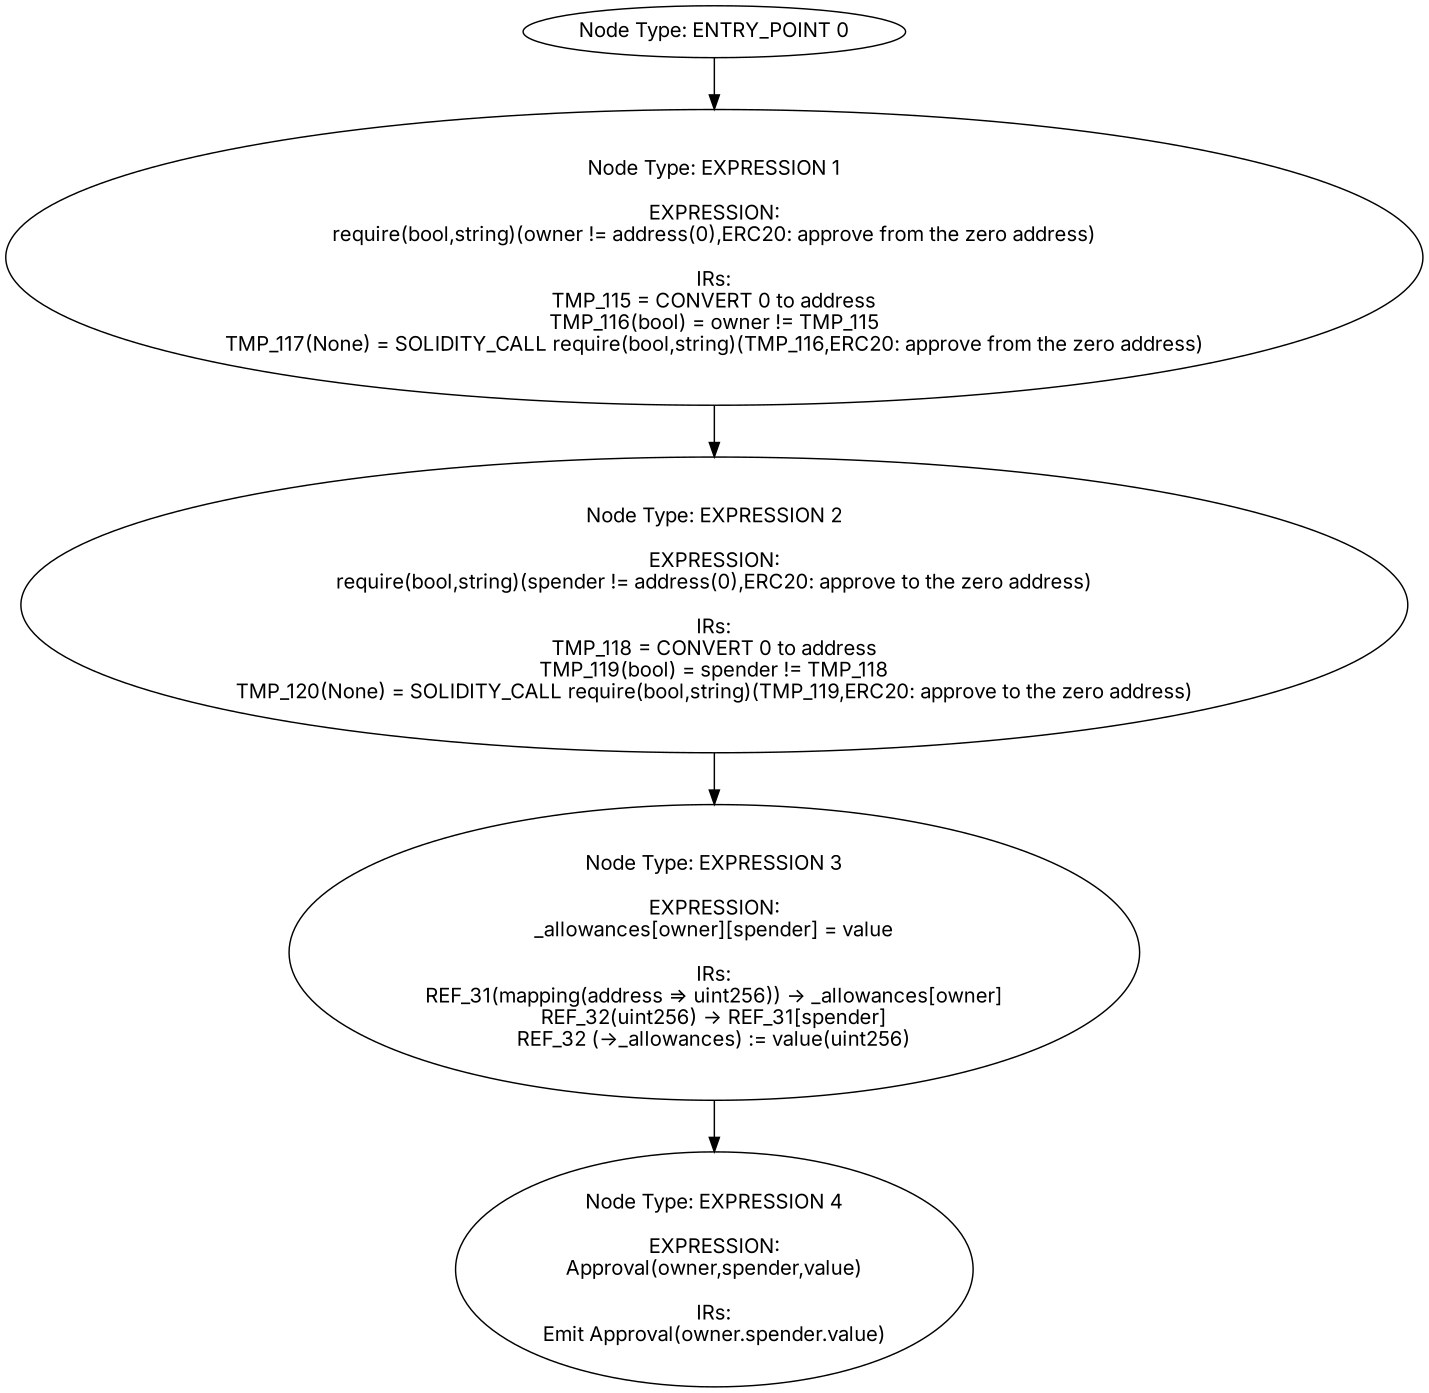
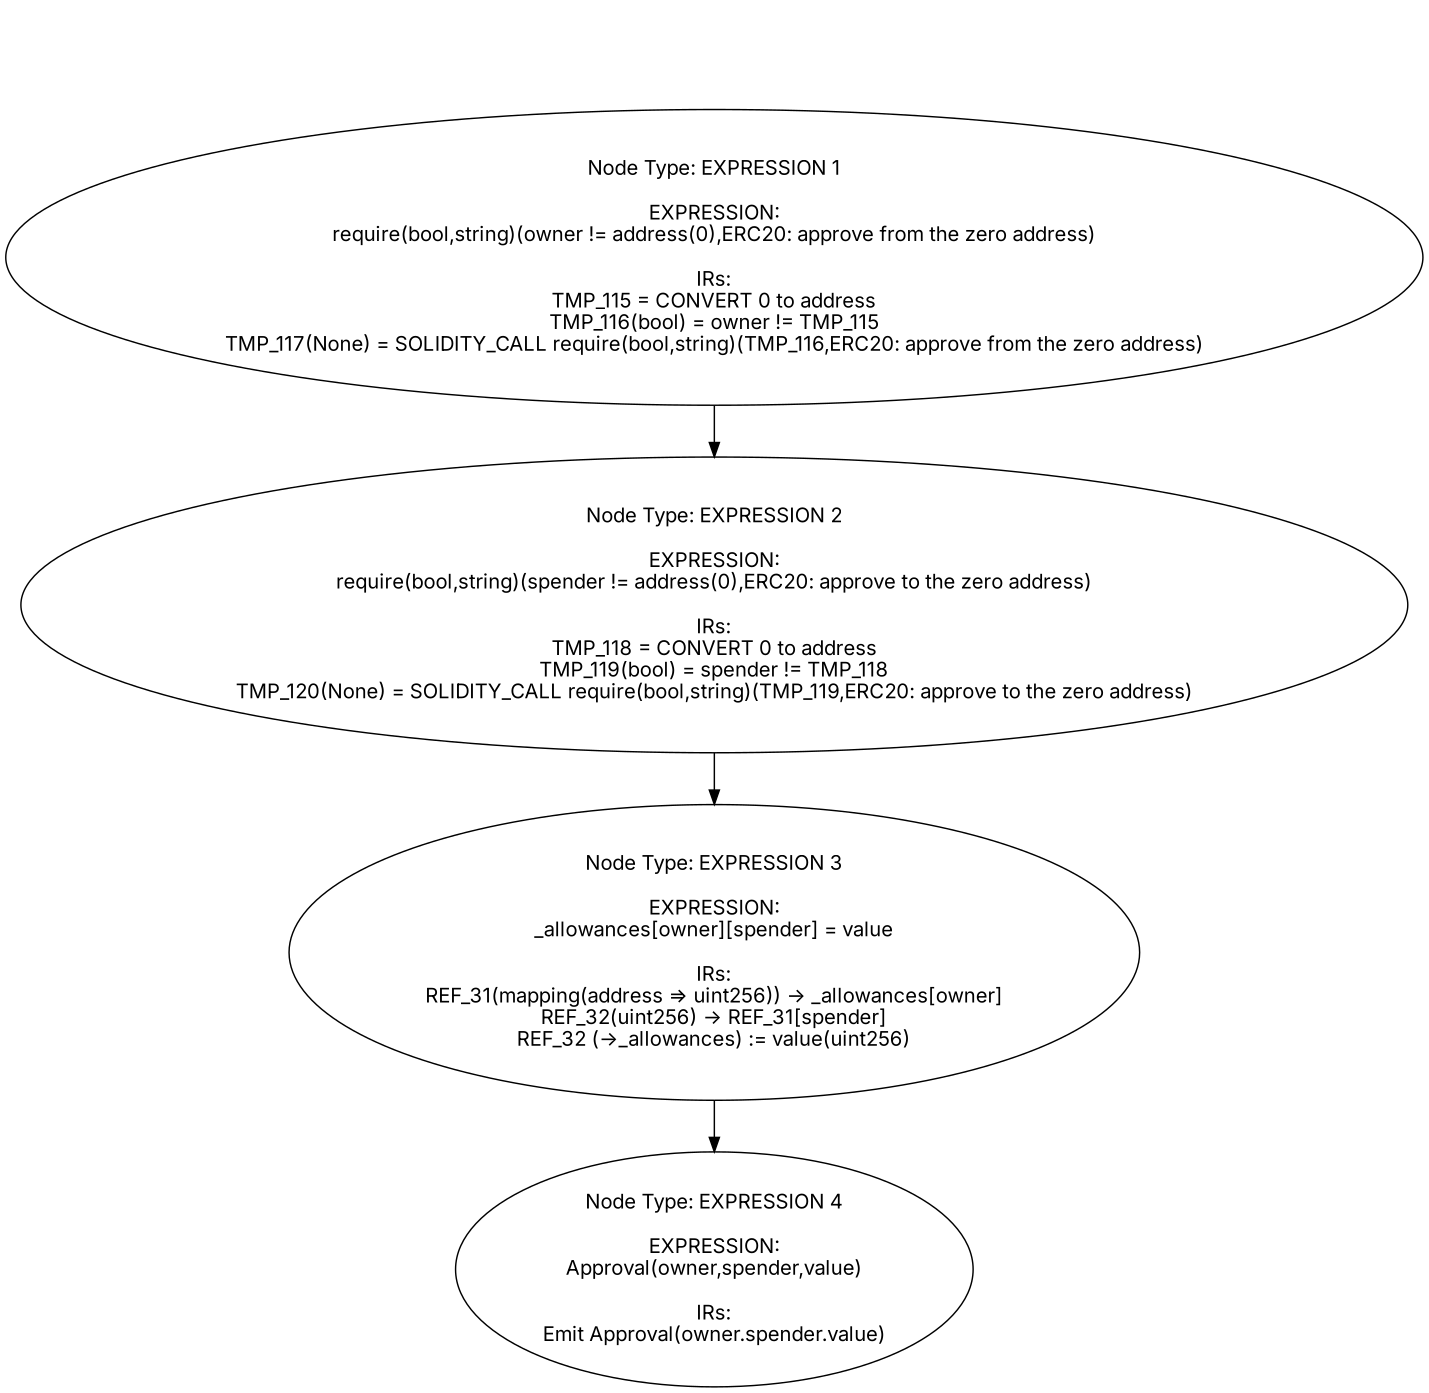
(714, 32) -> none
